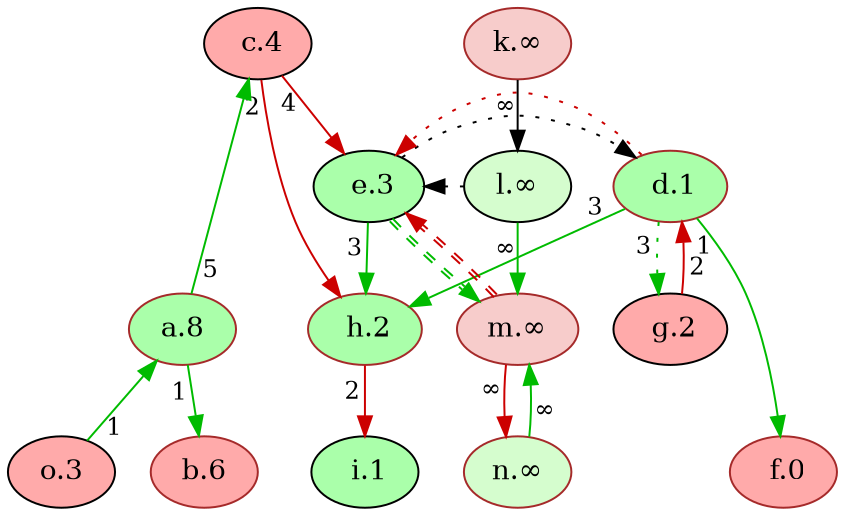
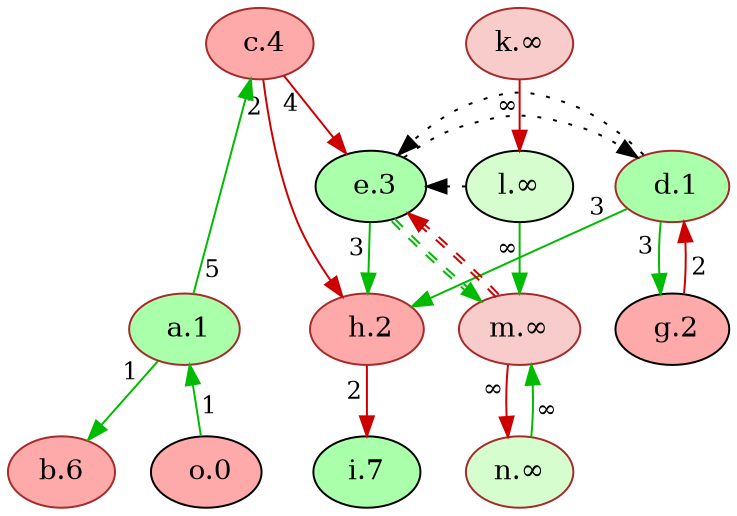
(258, 44) -> (260, 44)
(535, 95) -> (537, 95)
(518, 105) -> (520, 105)
(657, 248) -> (659, 248)
(182, 329) -> (184, 329)
(365, 329) -> (367, 329)
(61, 472) -> (206, 472)
(365, 472) -> (367, 472)
(783, 472) -> none
